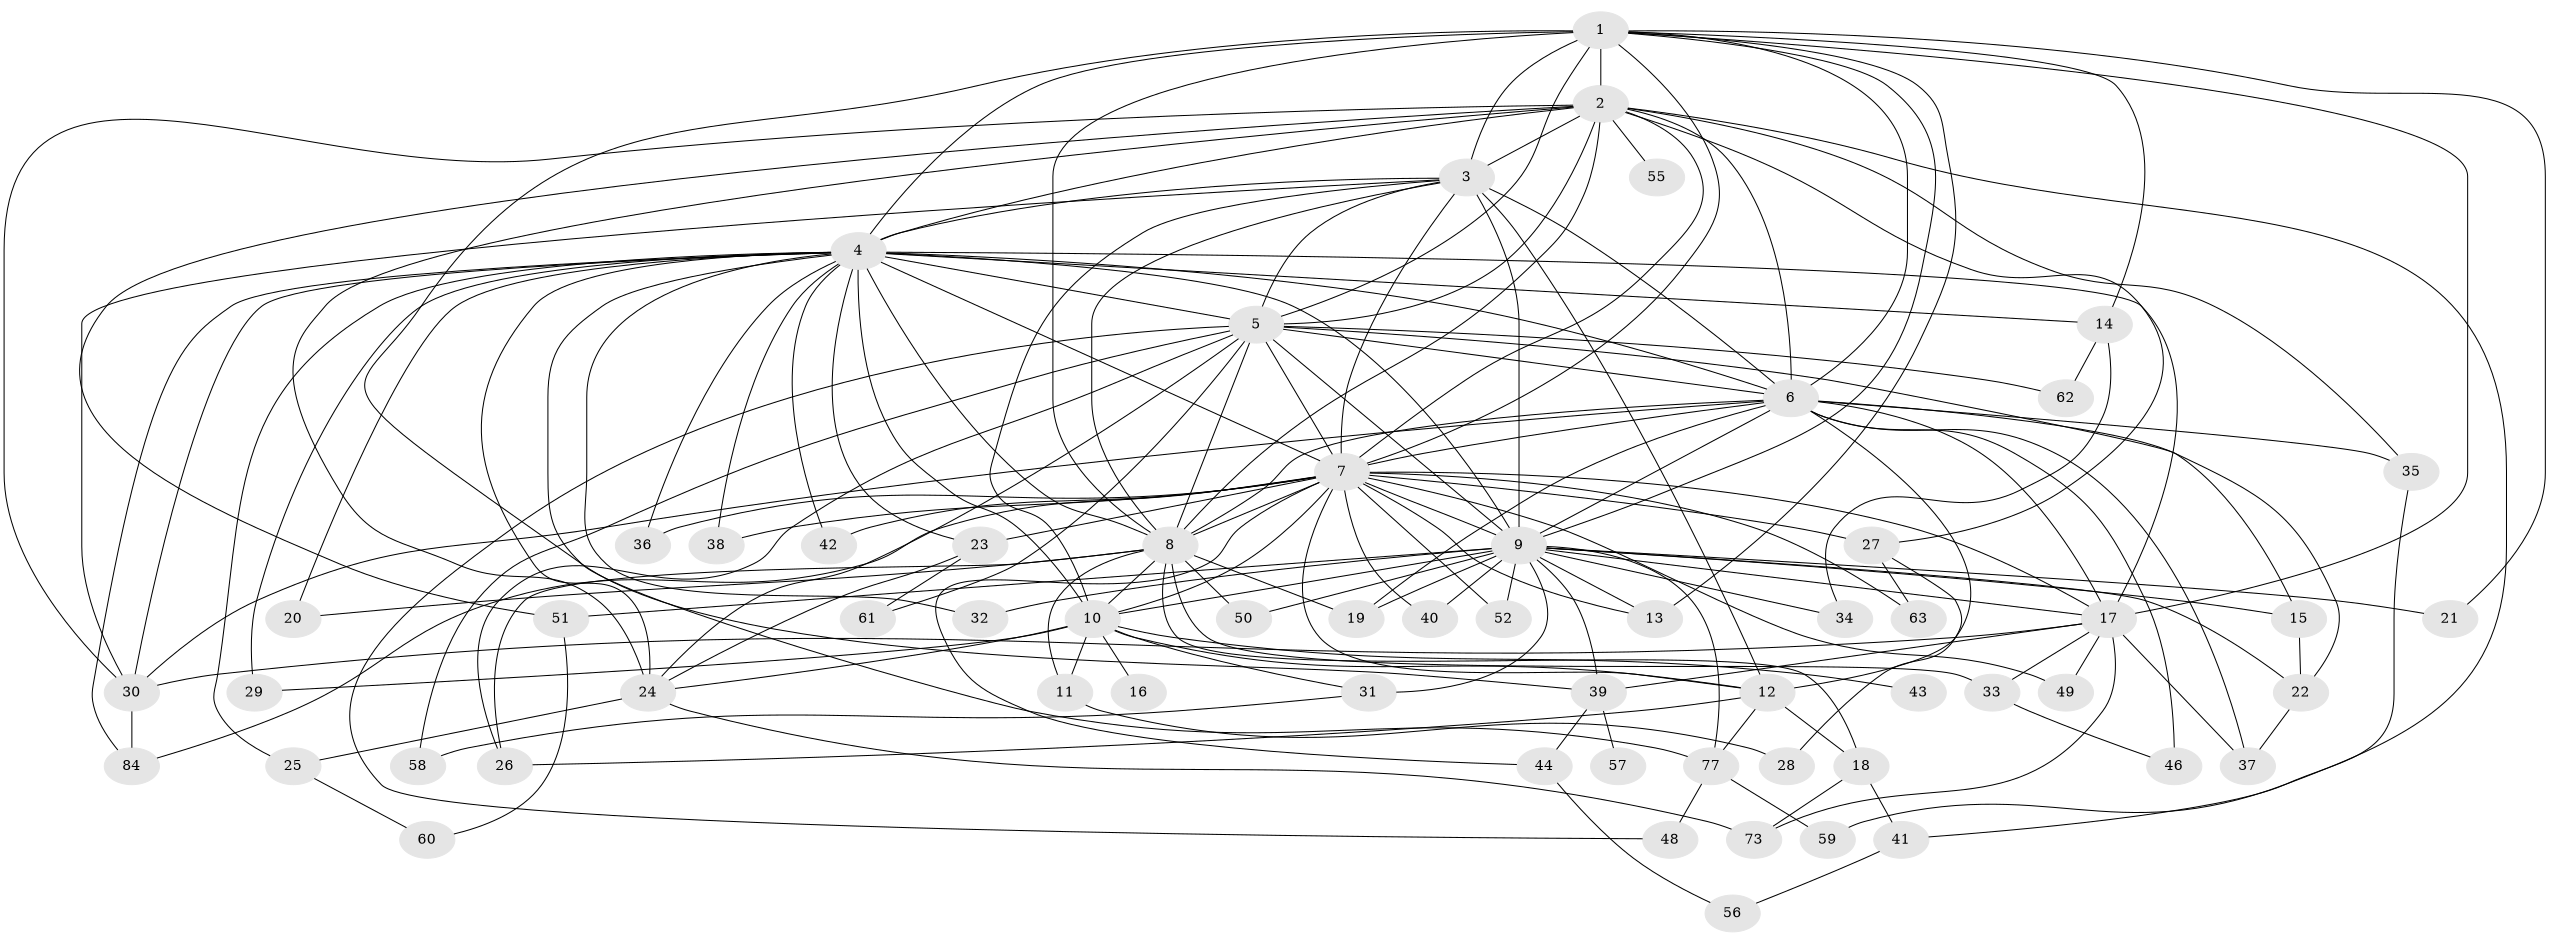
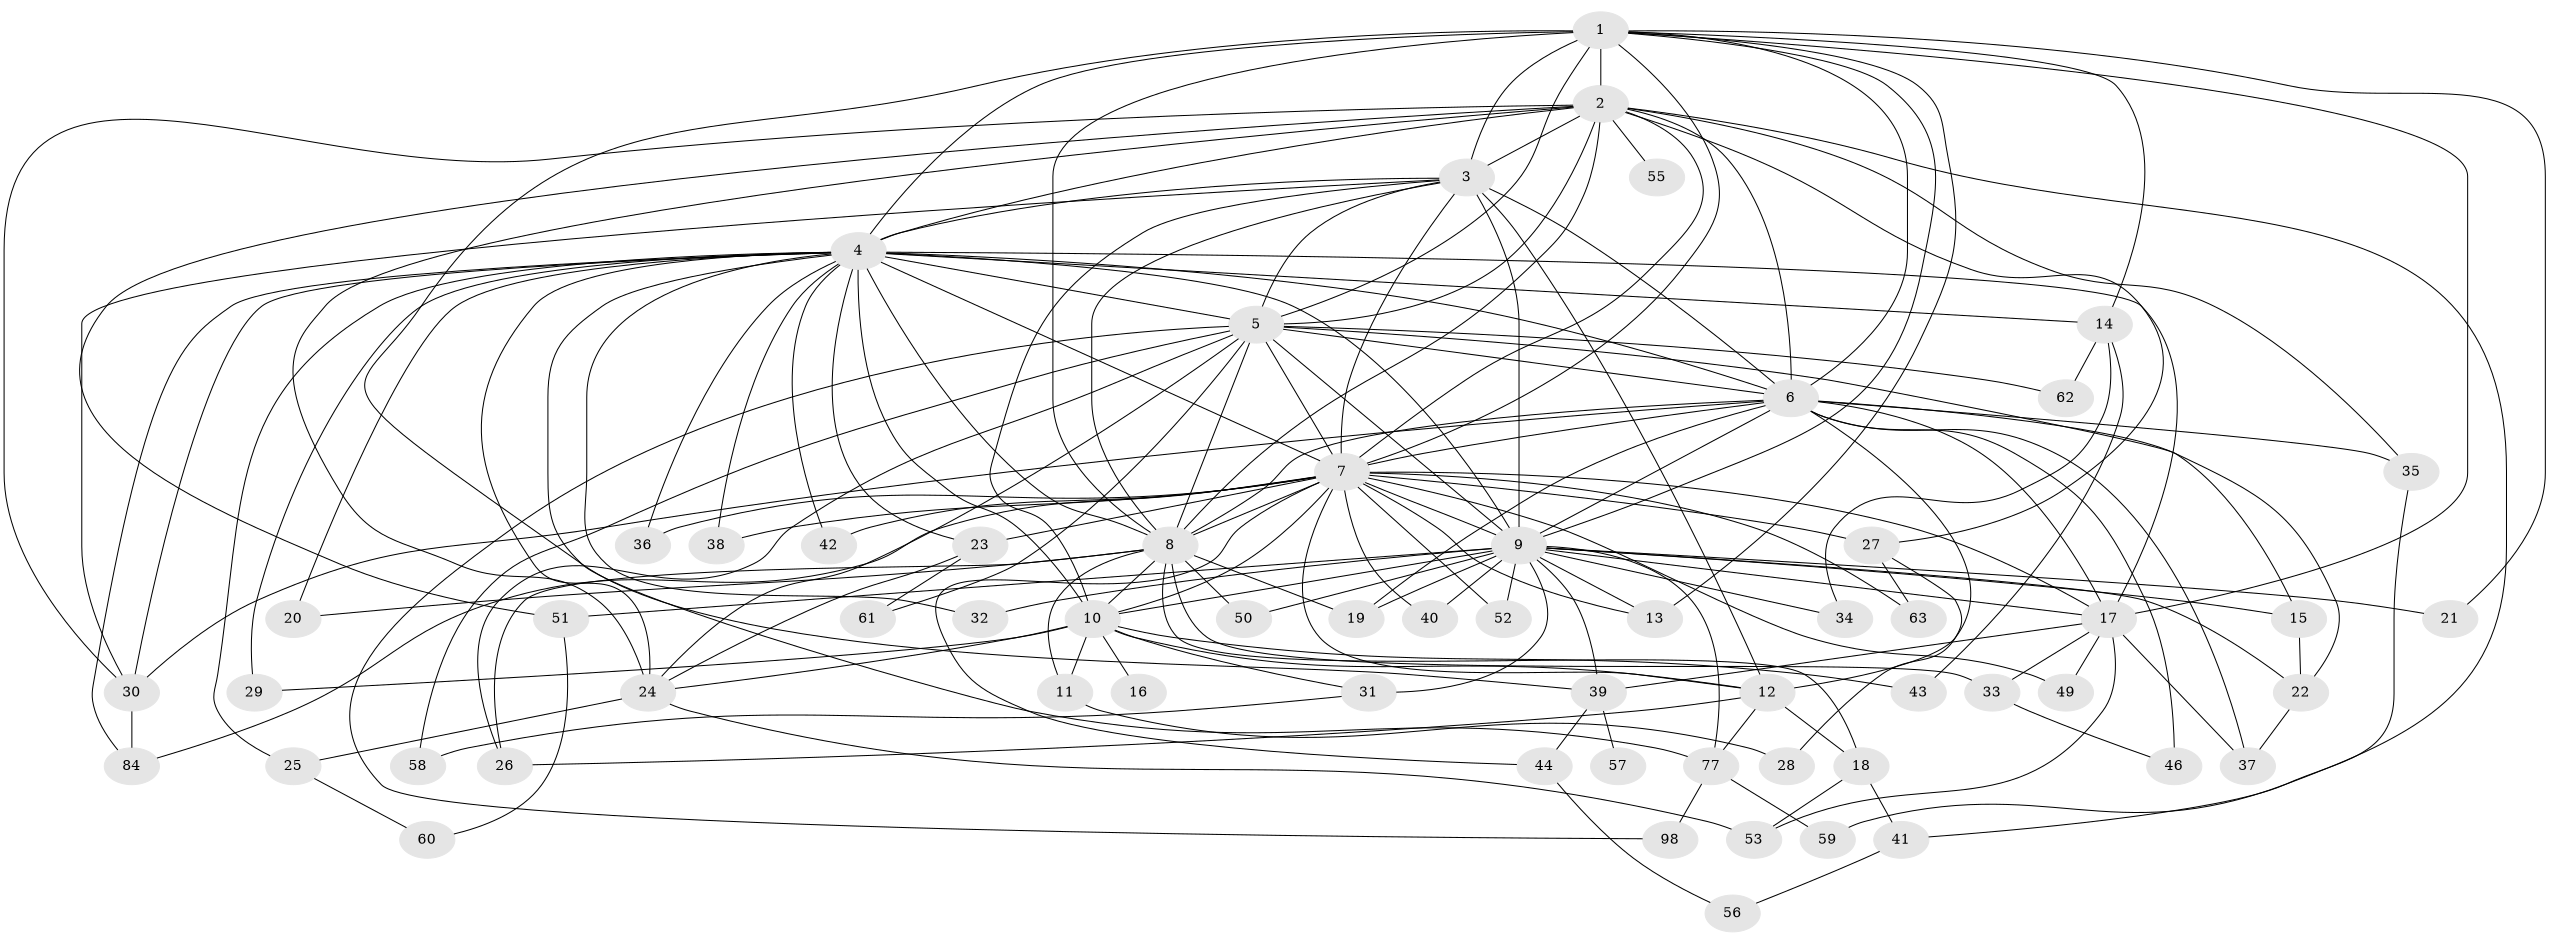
none -> (2065, 527)
(1119, 644) -> none
(1670, 840) -> (1670, 840)
(1754, 840) -> (1754, 840)
